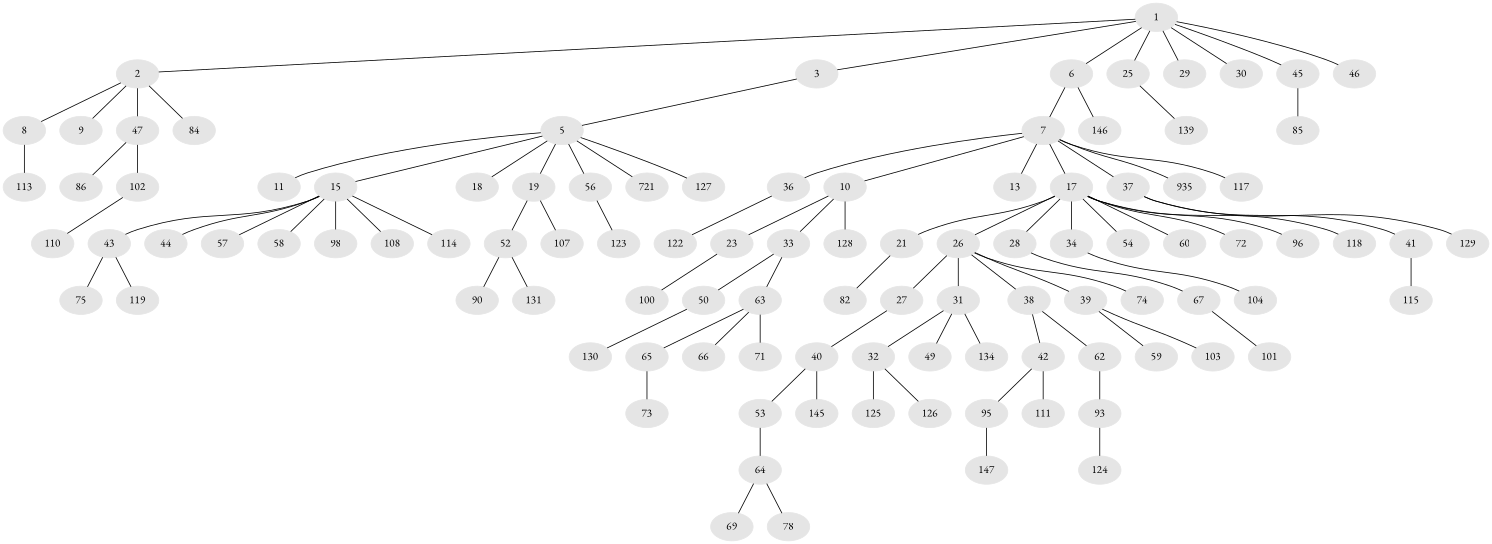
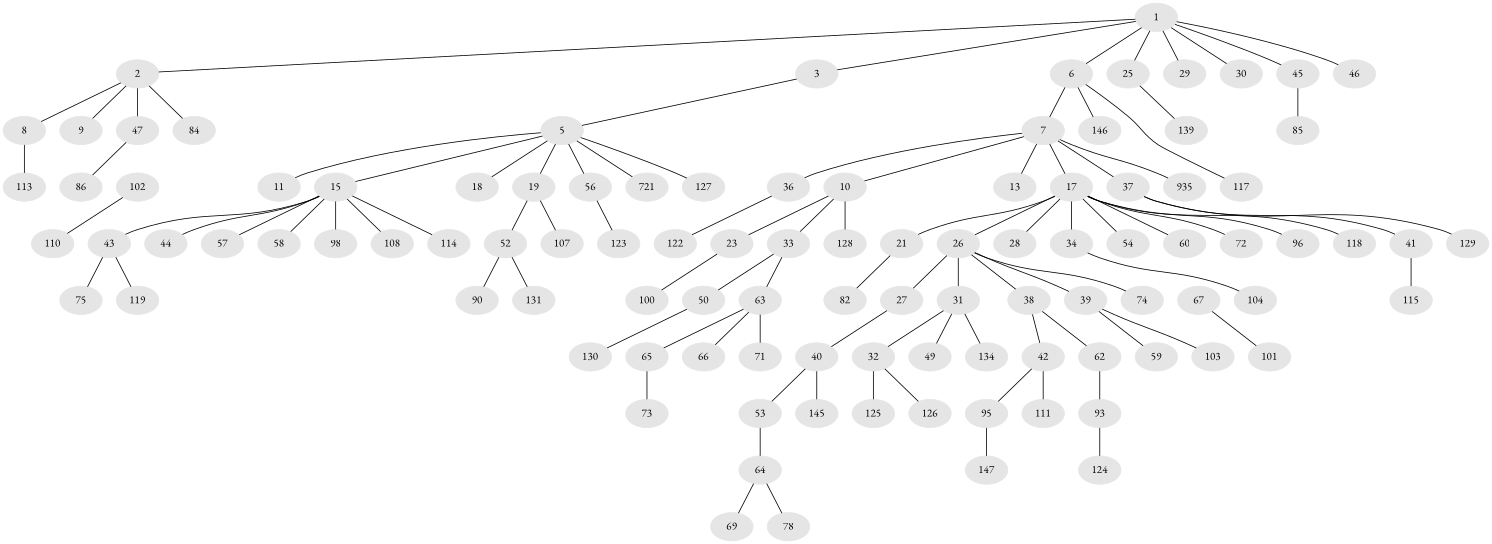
(138, 159) -> none
(1142, 159) -> (1150, 139)
(1107, 272) -> none
